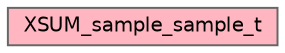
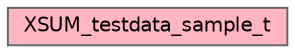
(143, 27) -> (148, 27)
